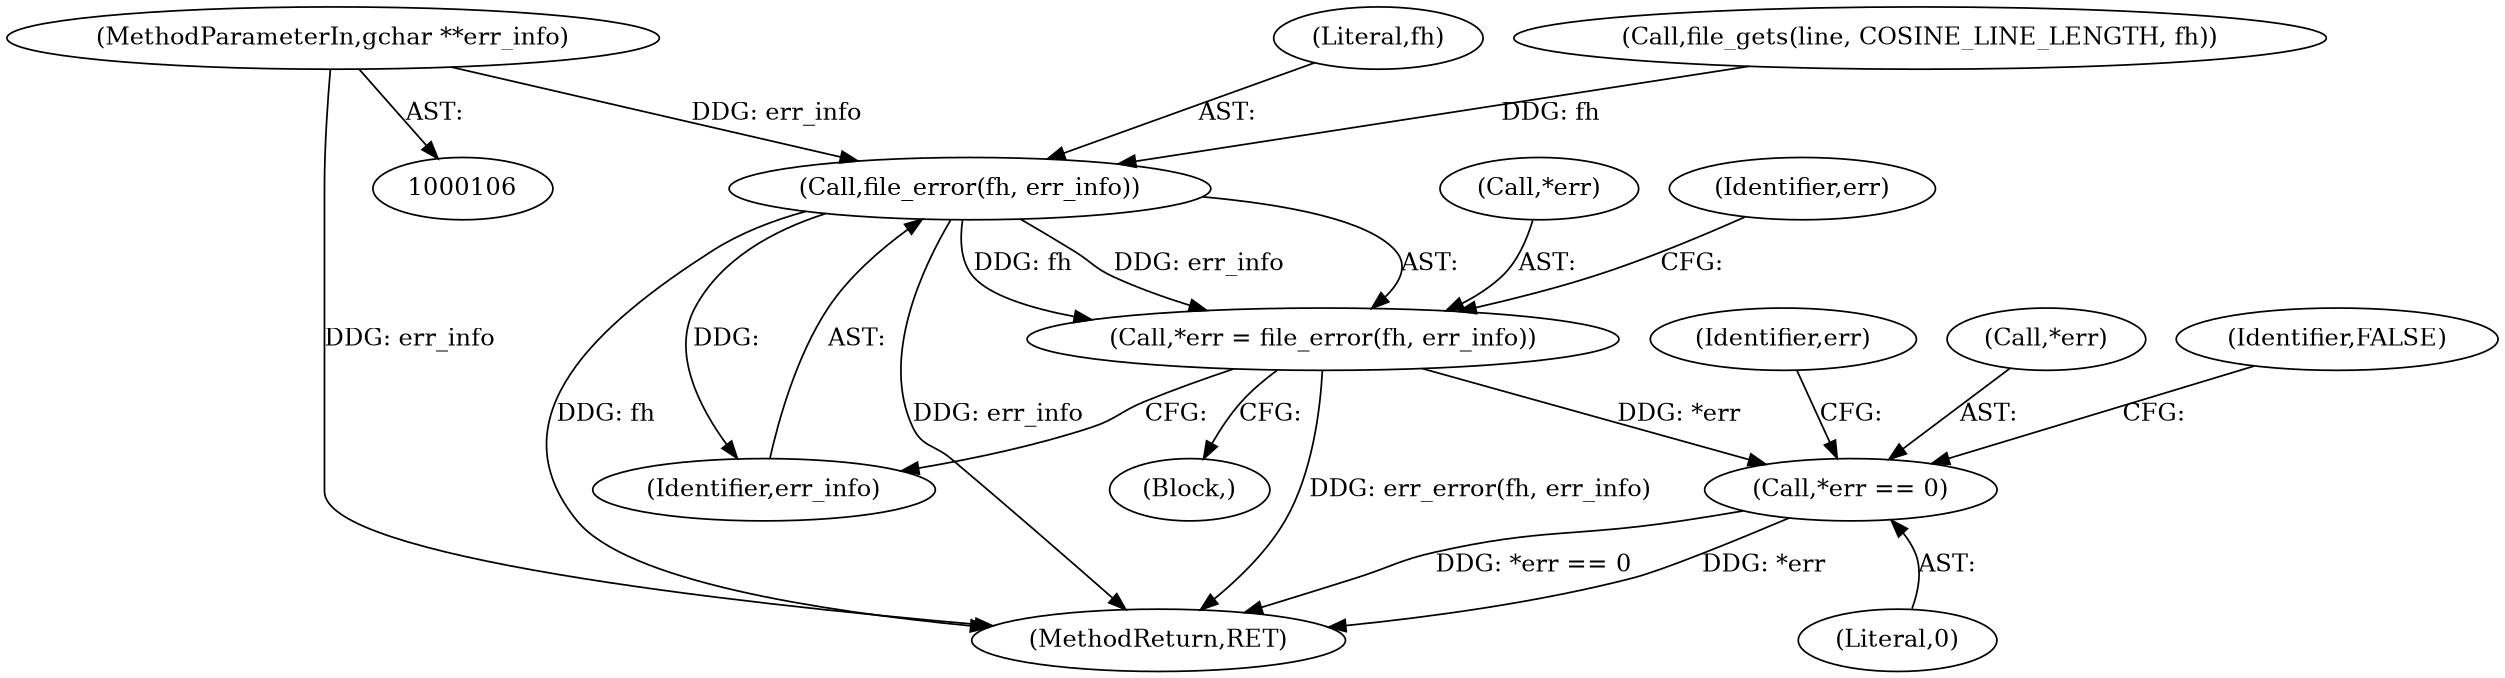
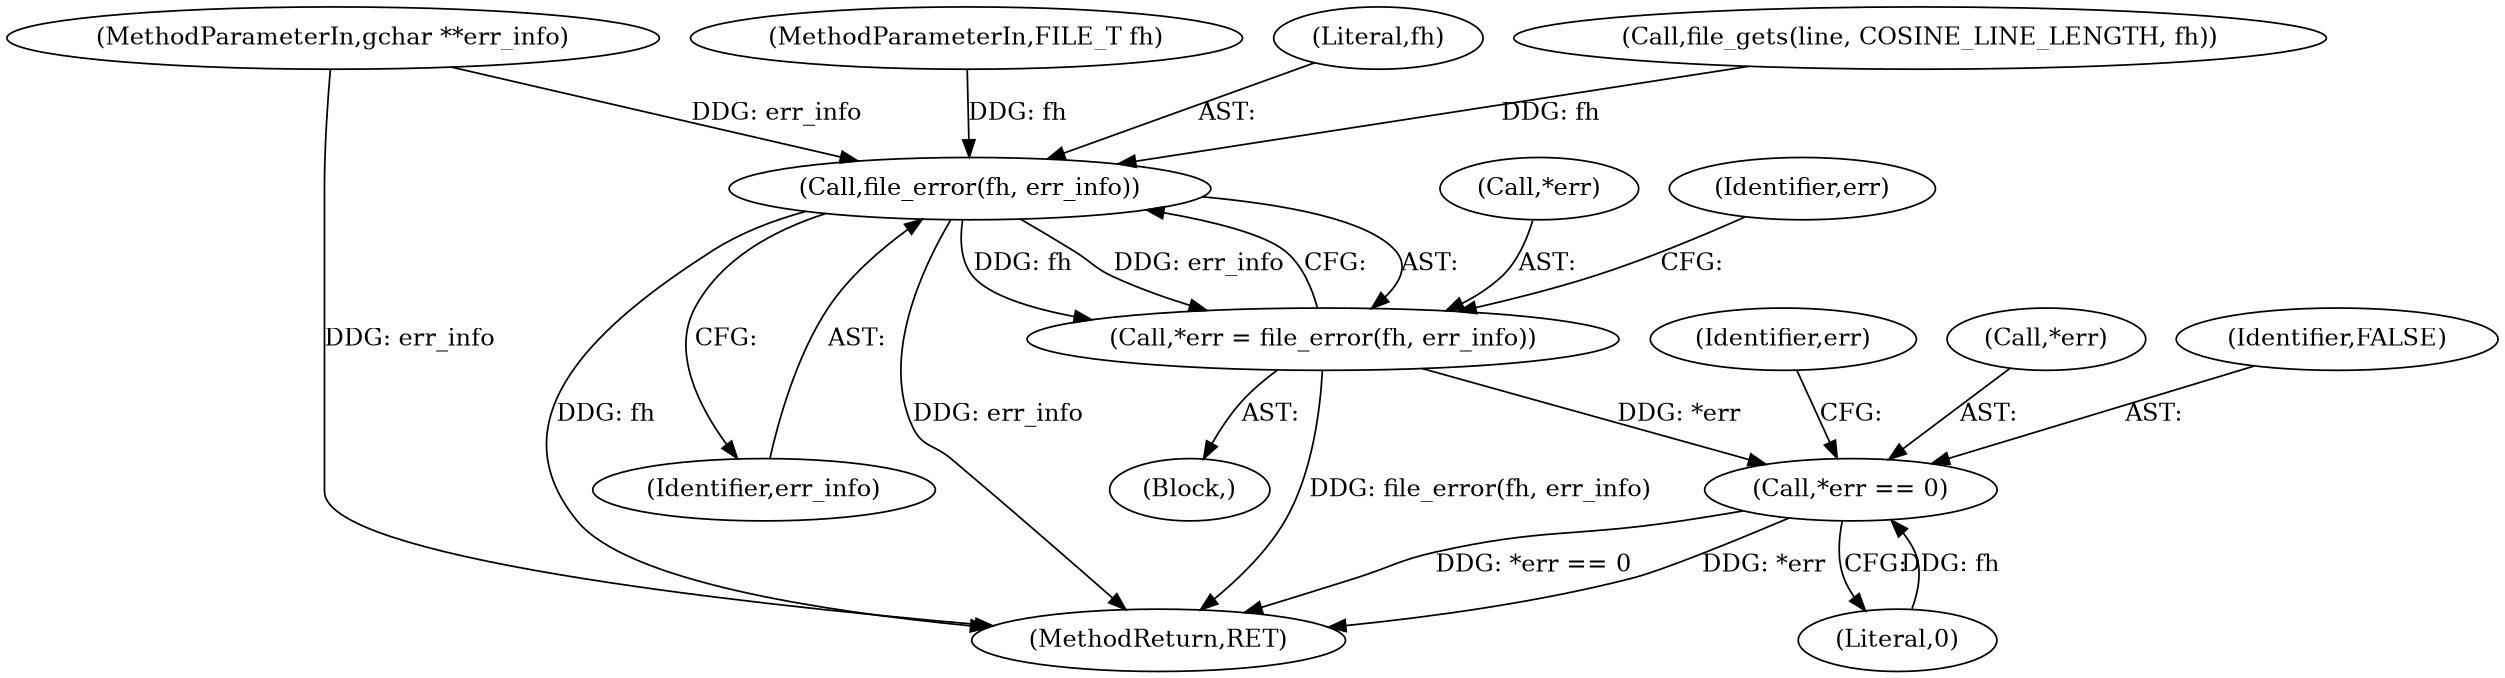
none -> (967, 38)
(463, 189) -> none
(730, 339) -> (730, 339)
(1275, 414) -> (1275, 414)
(2158, 414) -> (2158, 414)
(1080, 431) -> (1258, 237)
(1480, 490) -> (1480, 490)
none -> (1840, 561)
(1951, 565) -> (1951, 565)
